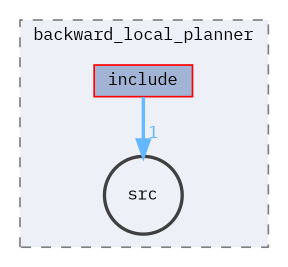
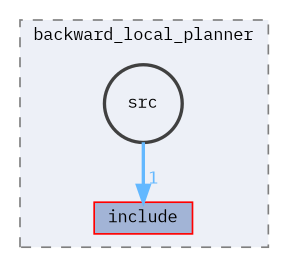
(143, 118) -> (143, 164)
